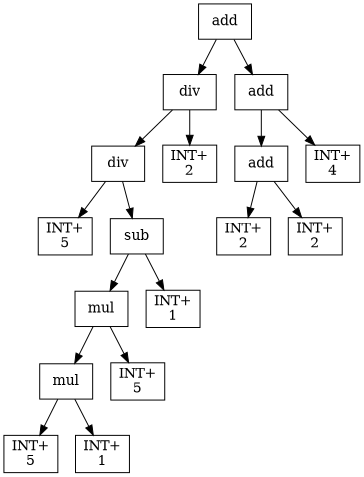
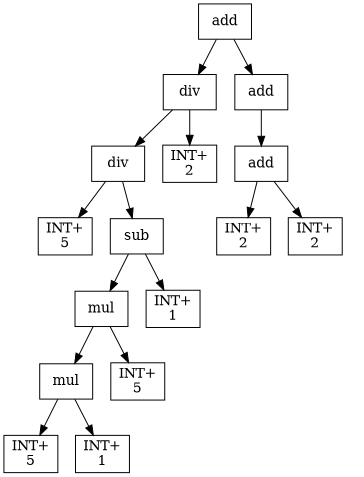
(333, 164) -> none
